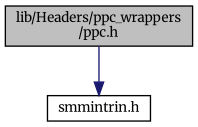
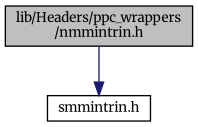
(99, 26) -> (99, 26)
